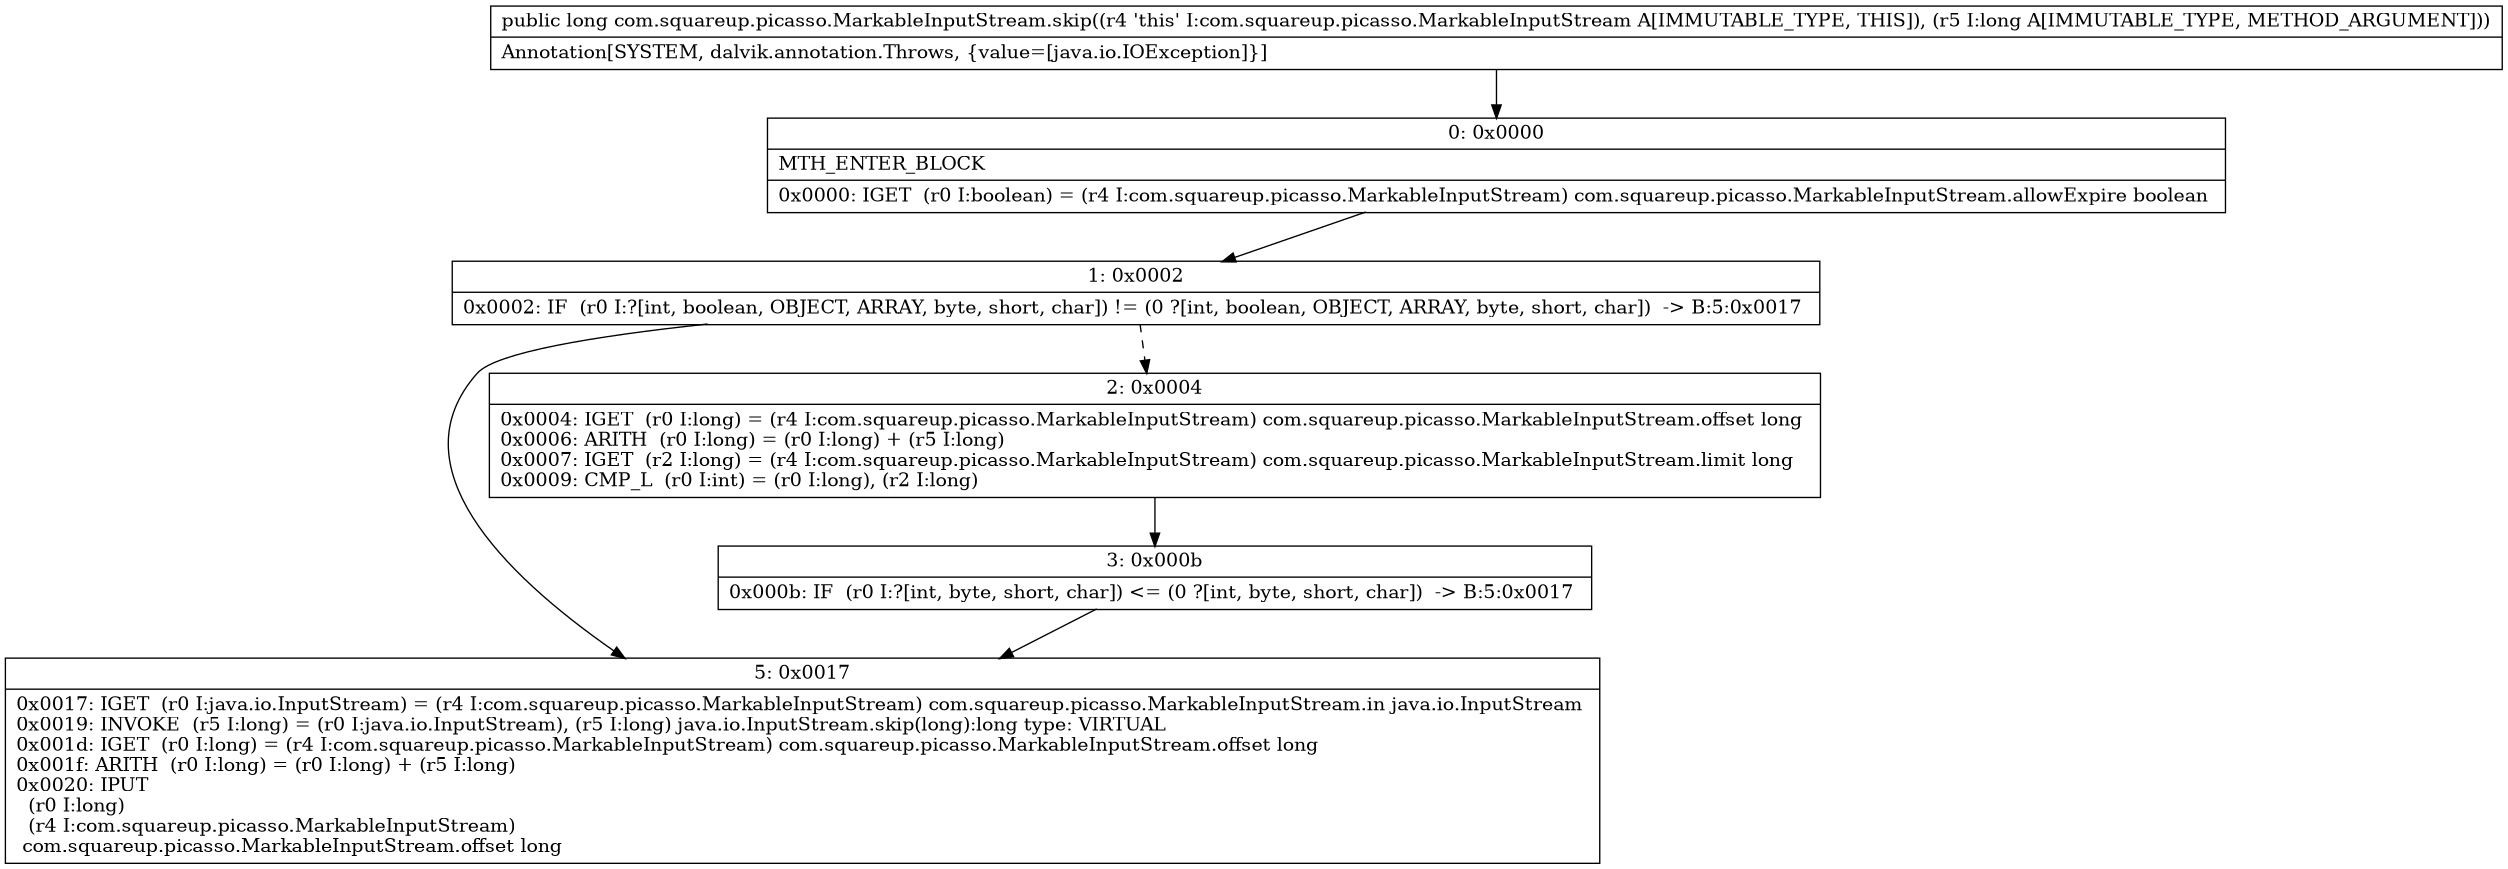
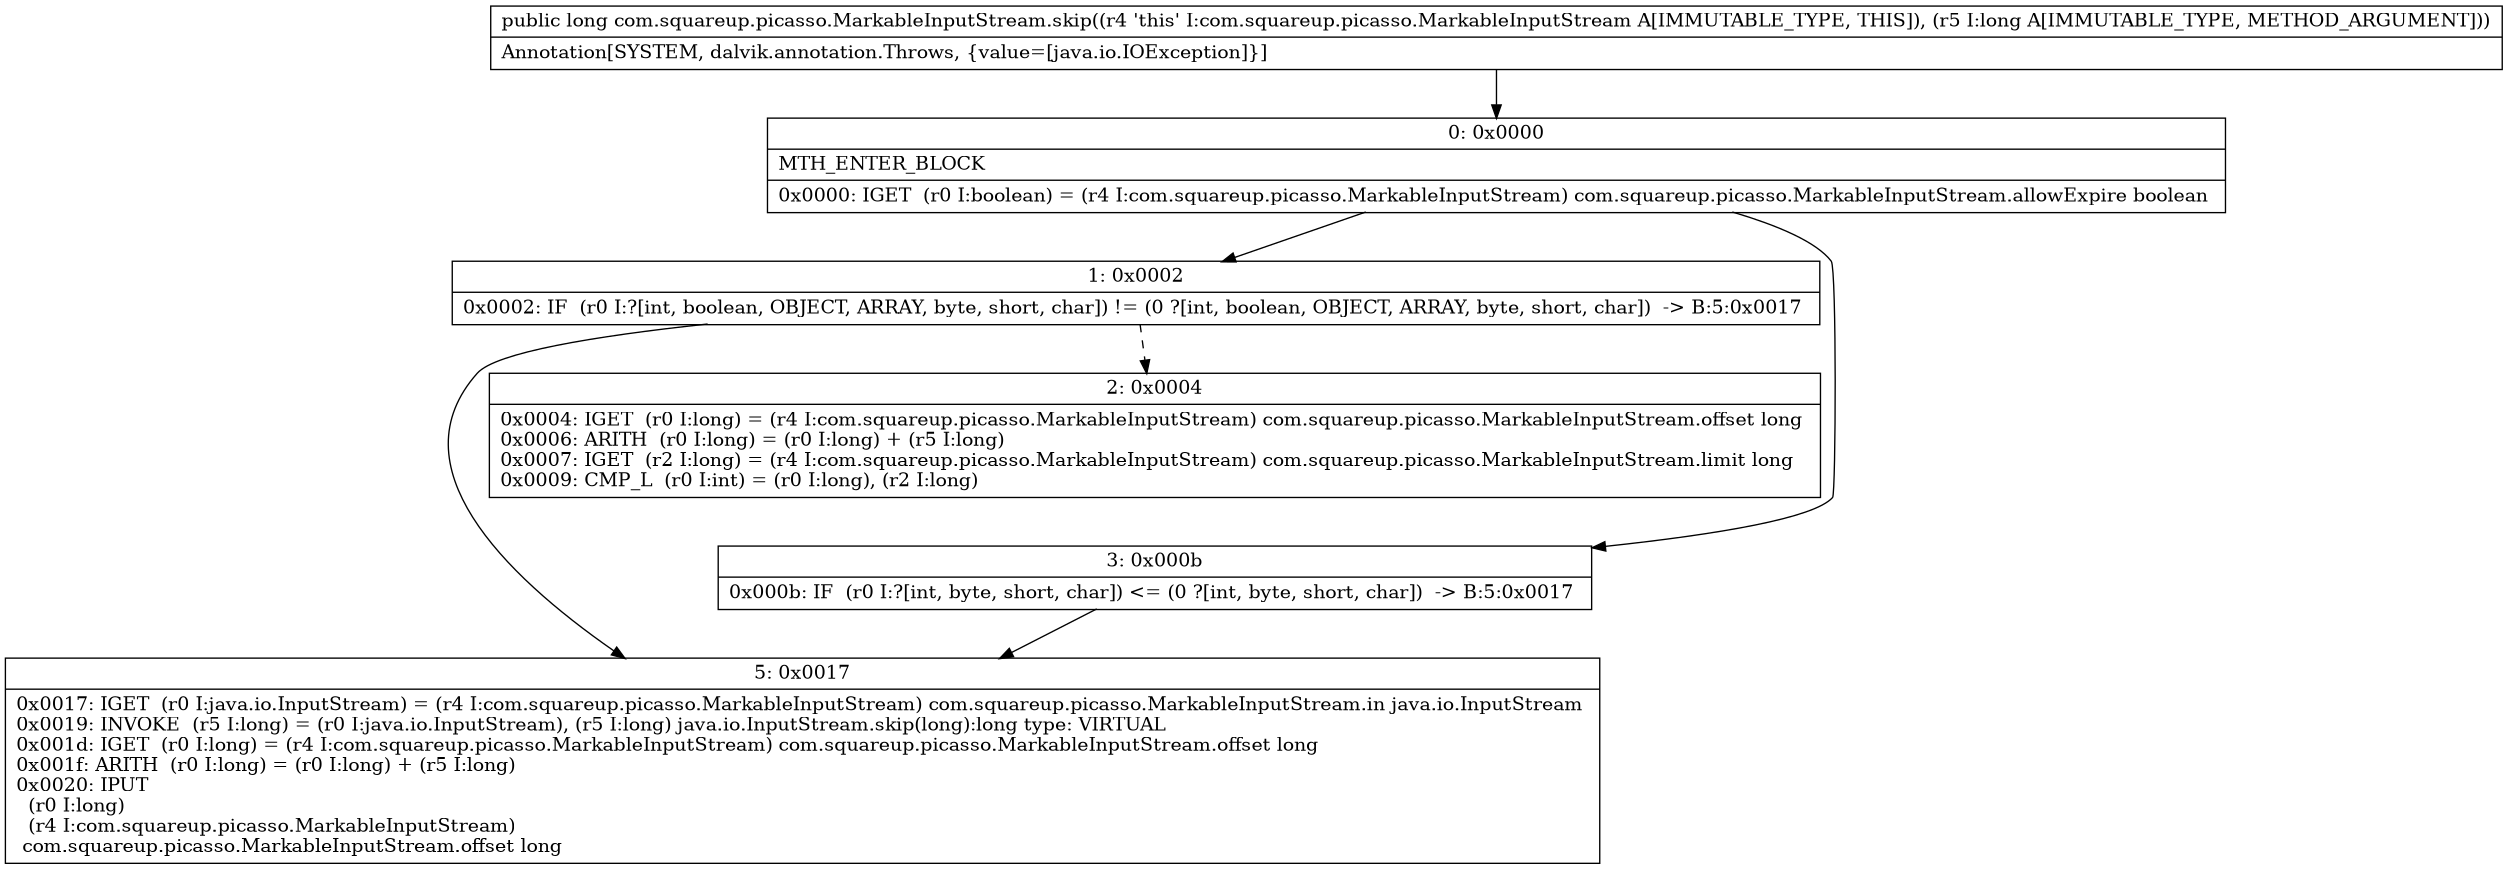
(1155, 515) -> (1835, 441)
